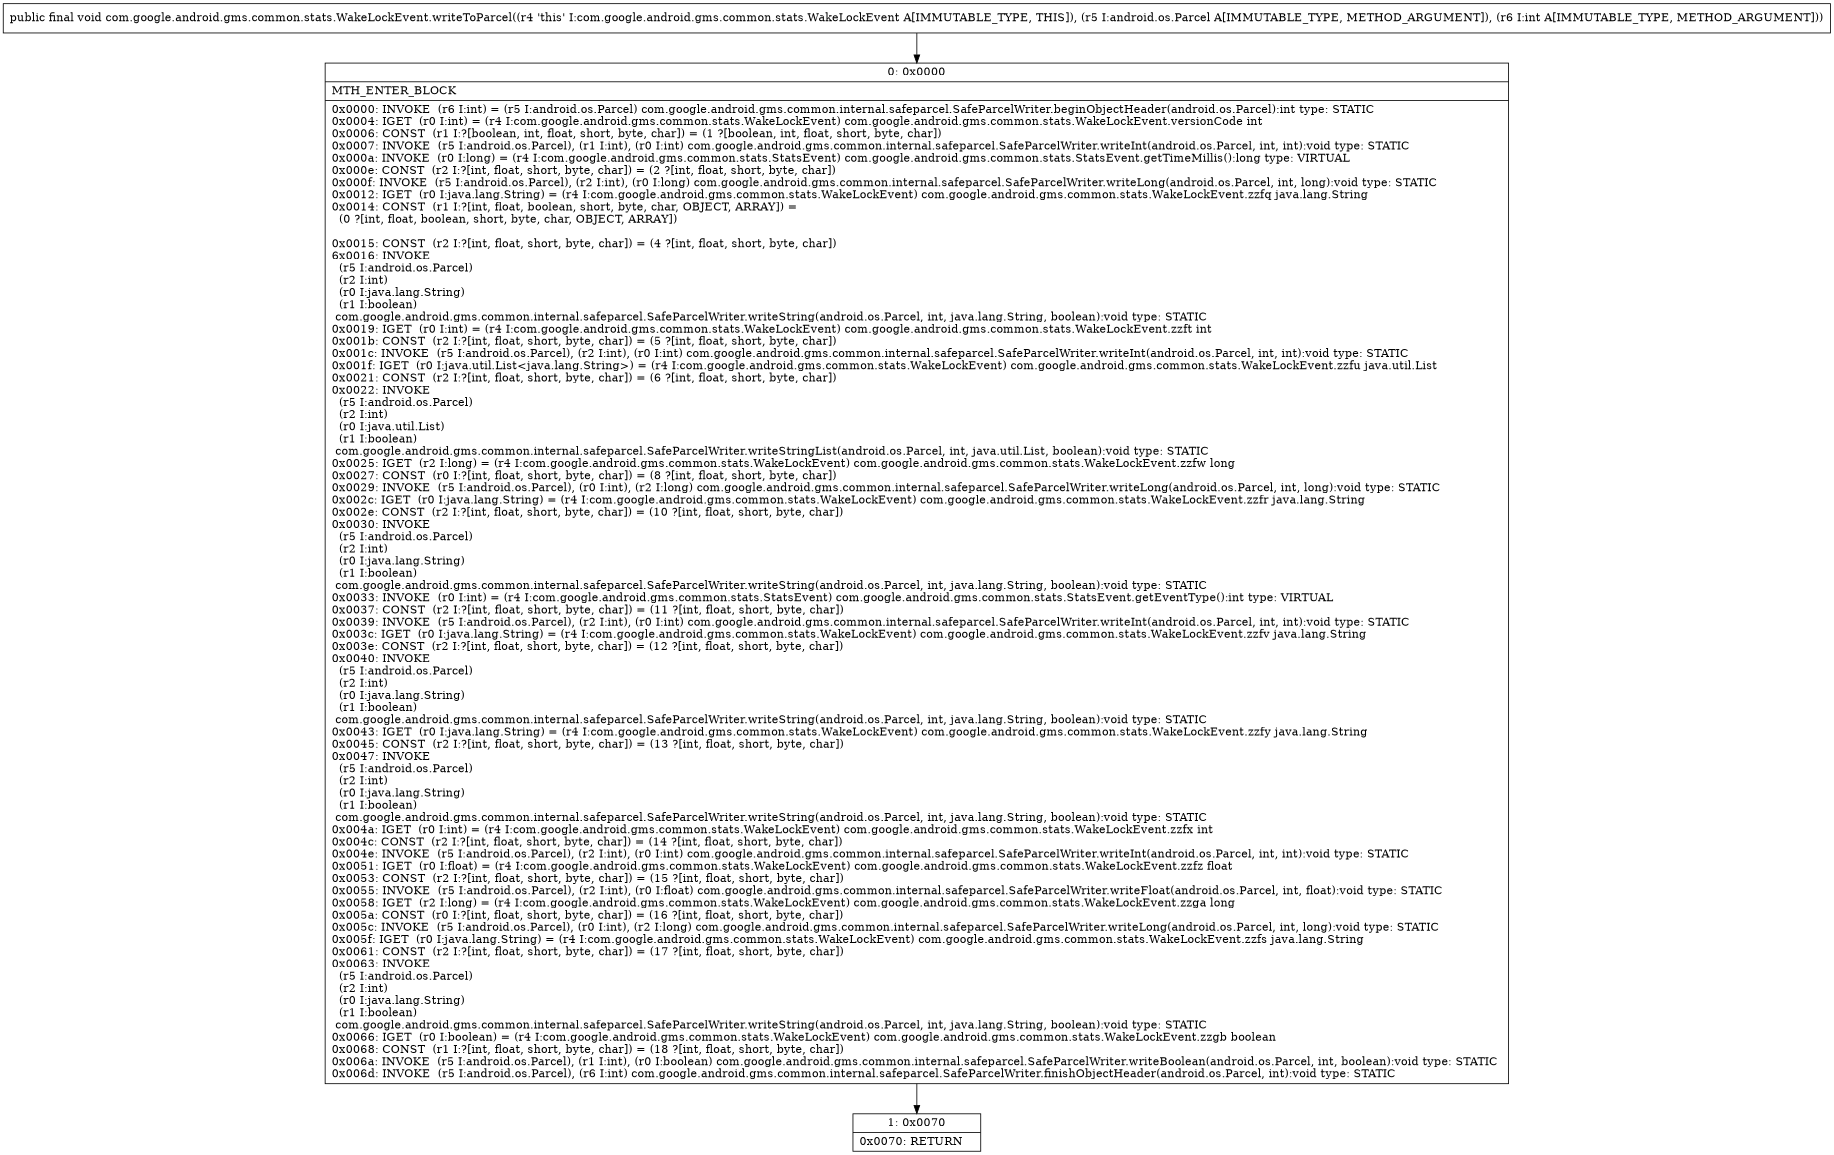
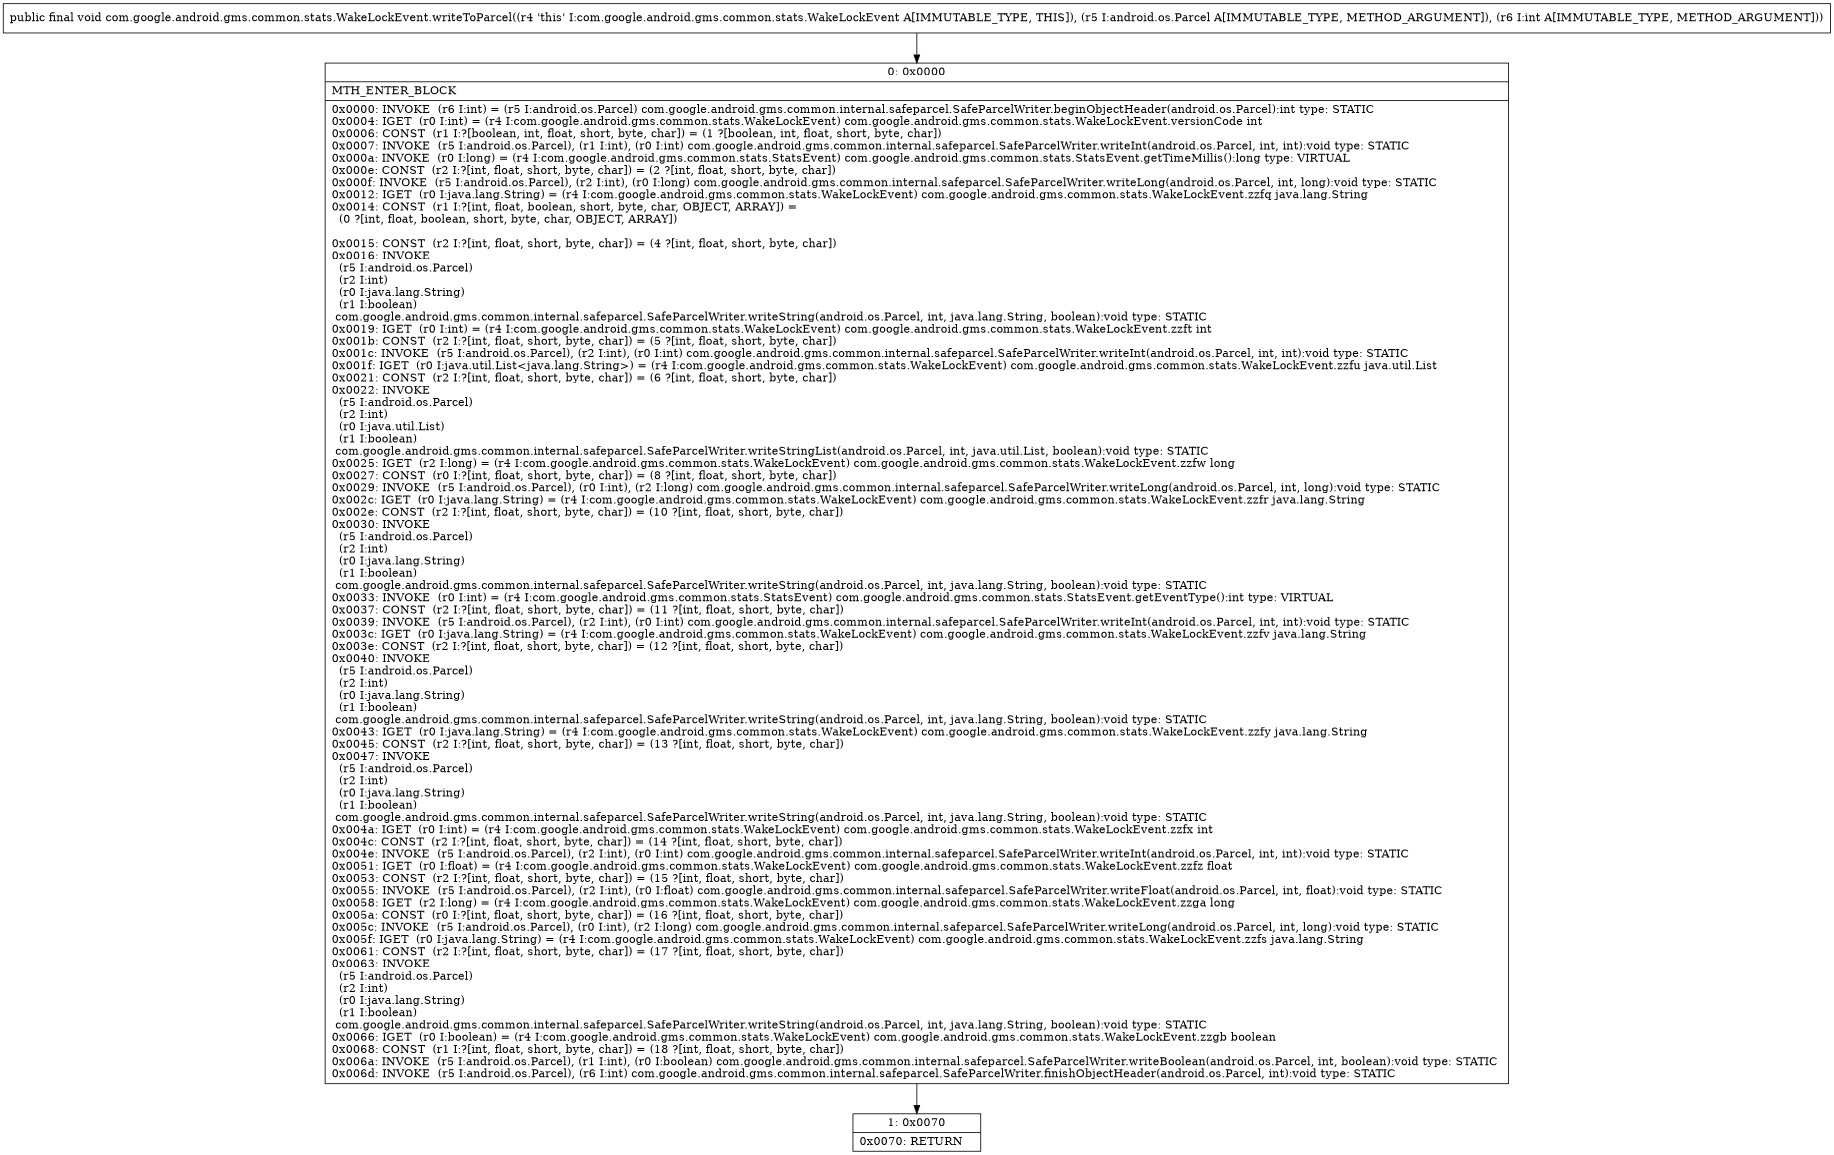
(385, 256) -> (385, 256)
